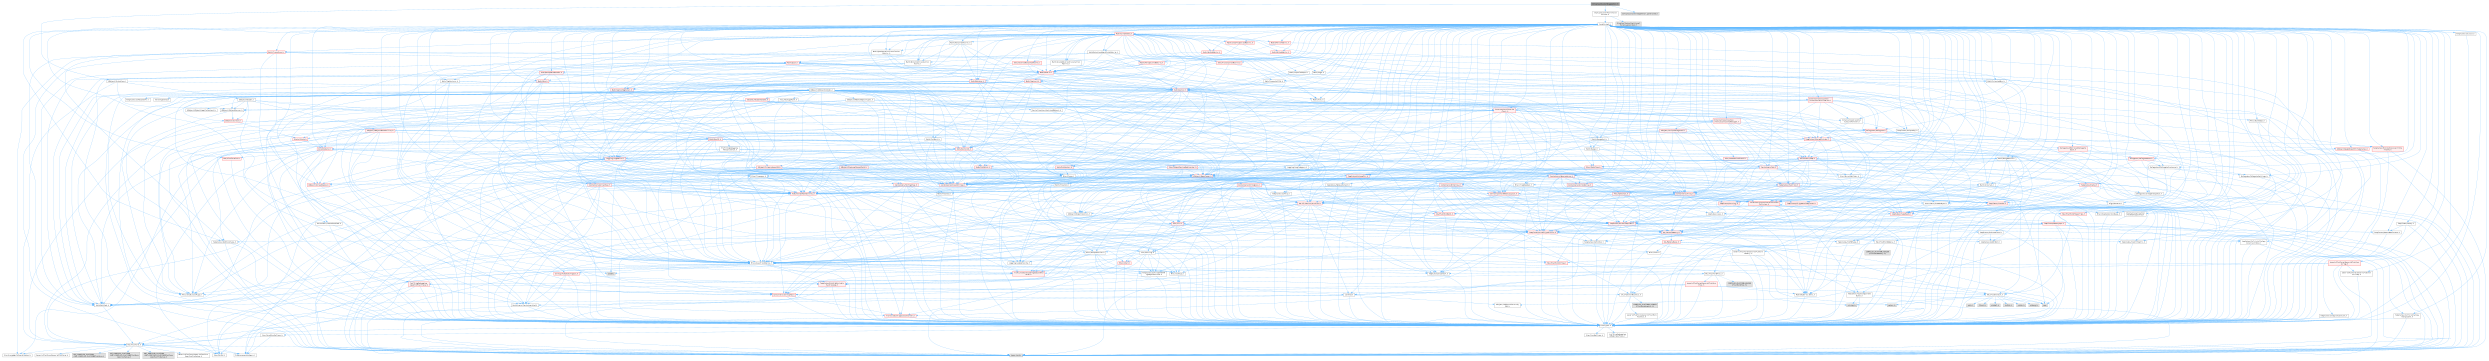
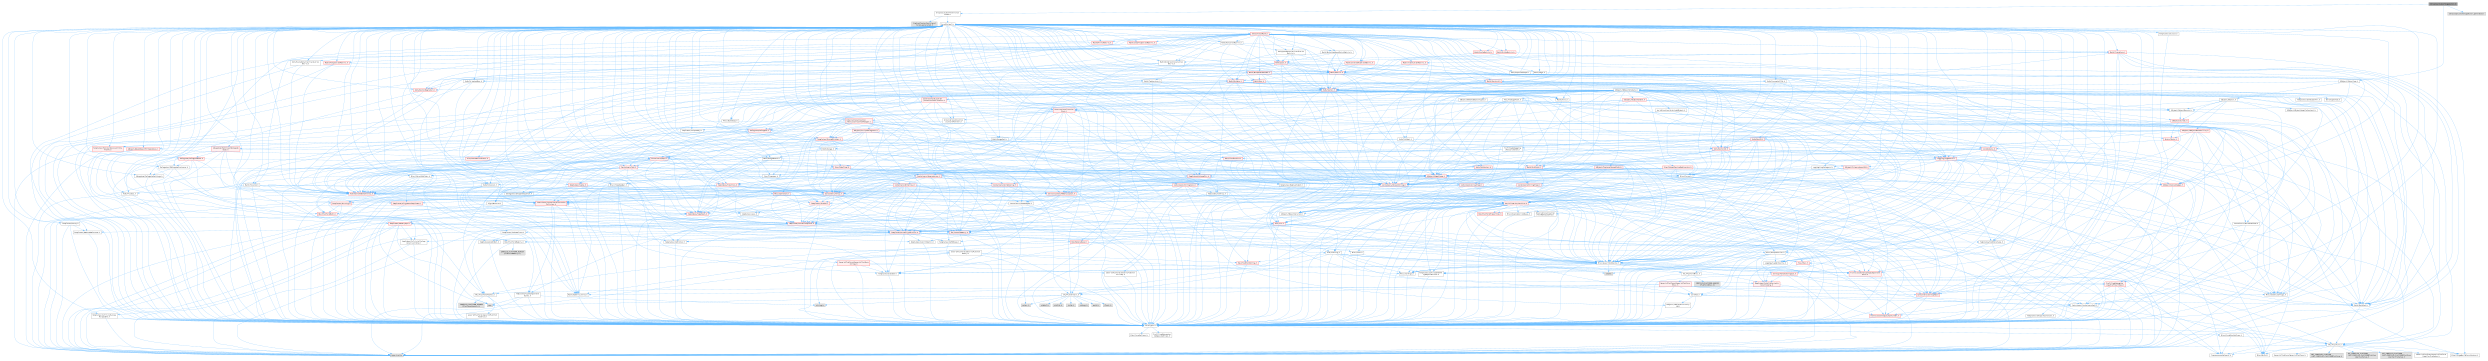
(388, 171) -> (1956, 195)
